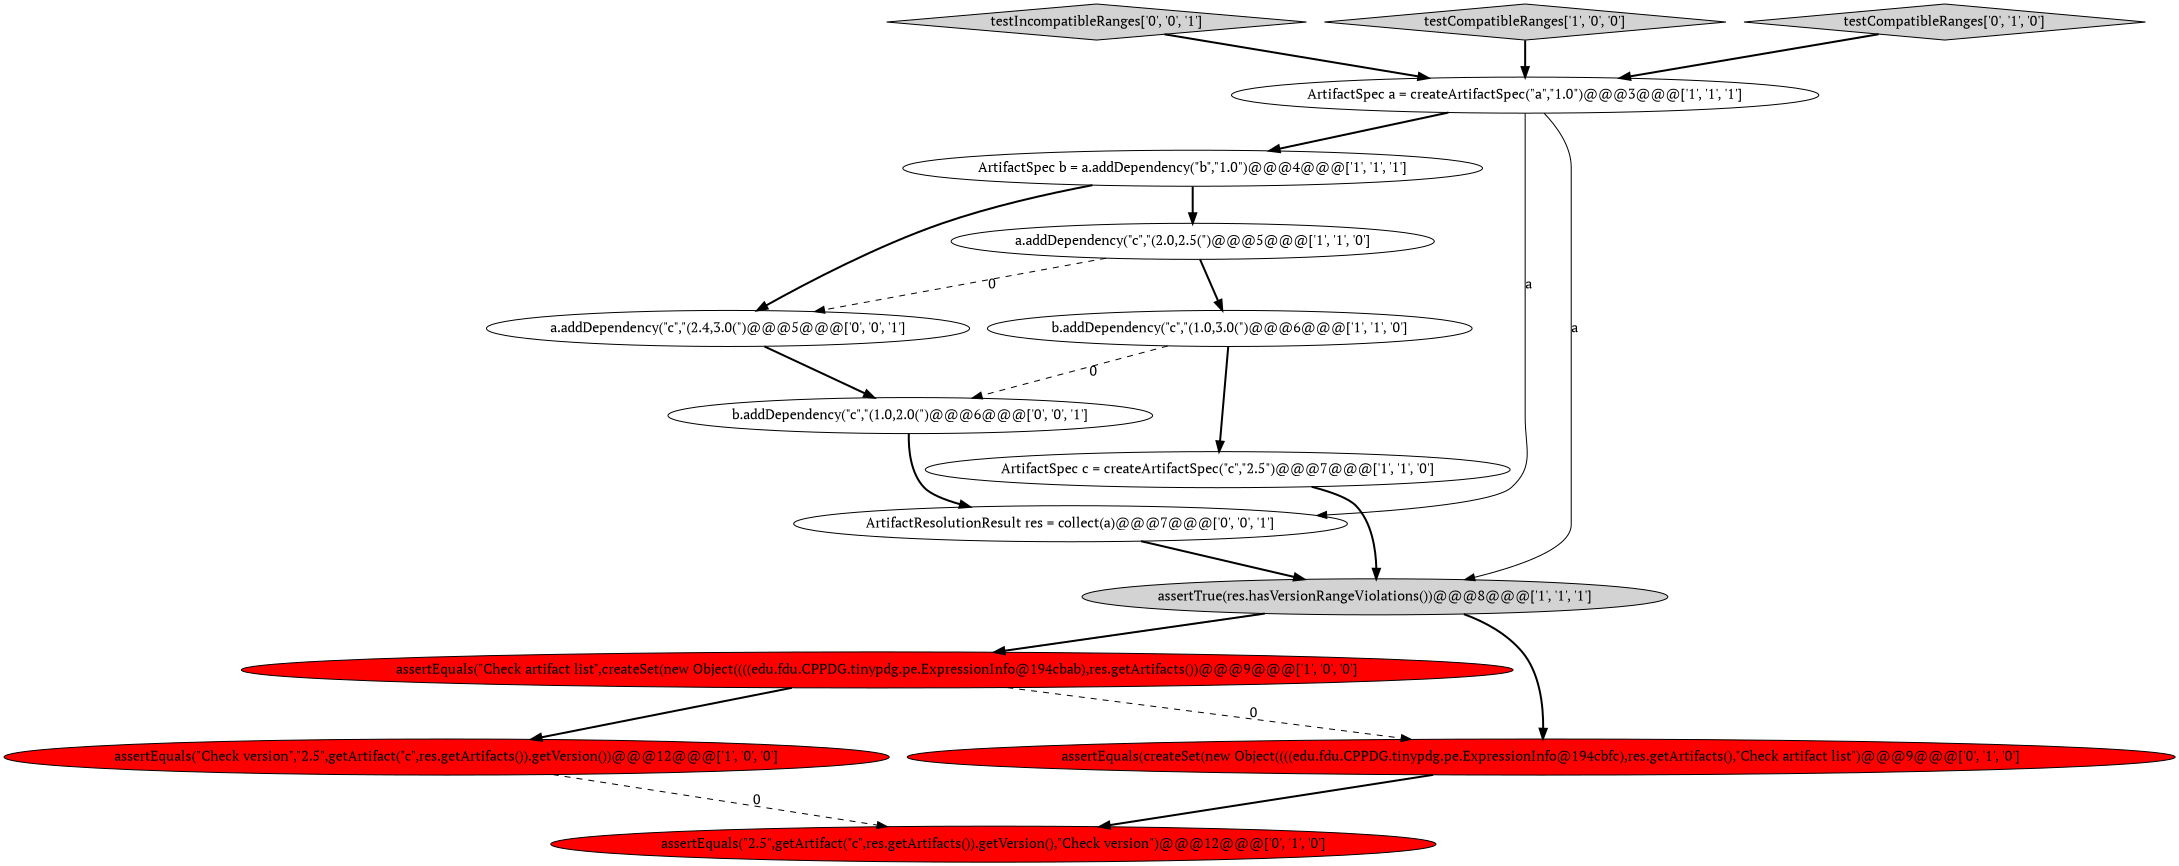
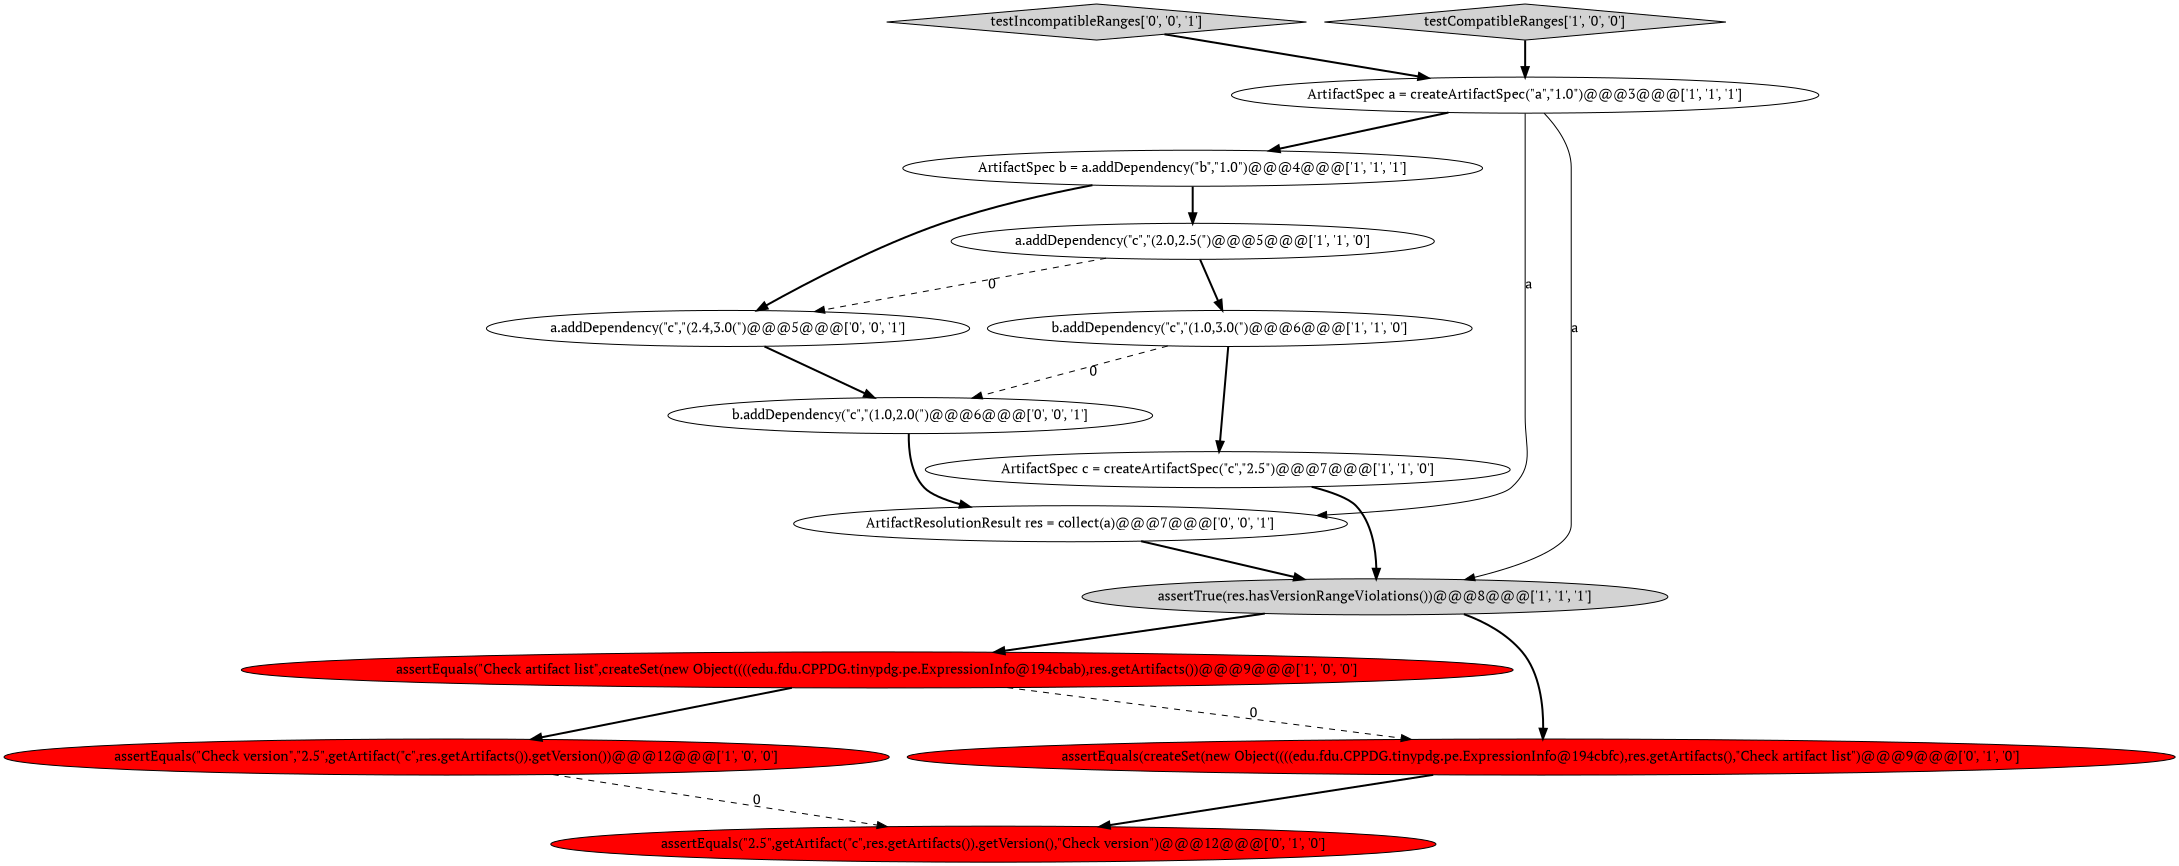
(1945, 22) -> none
